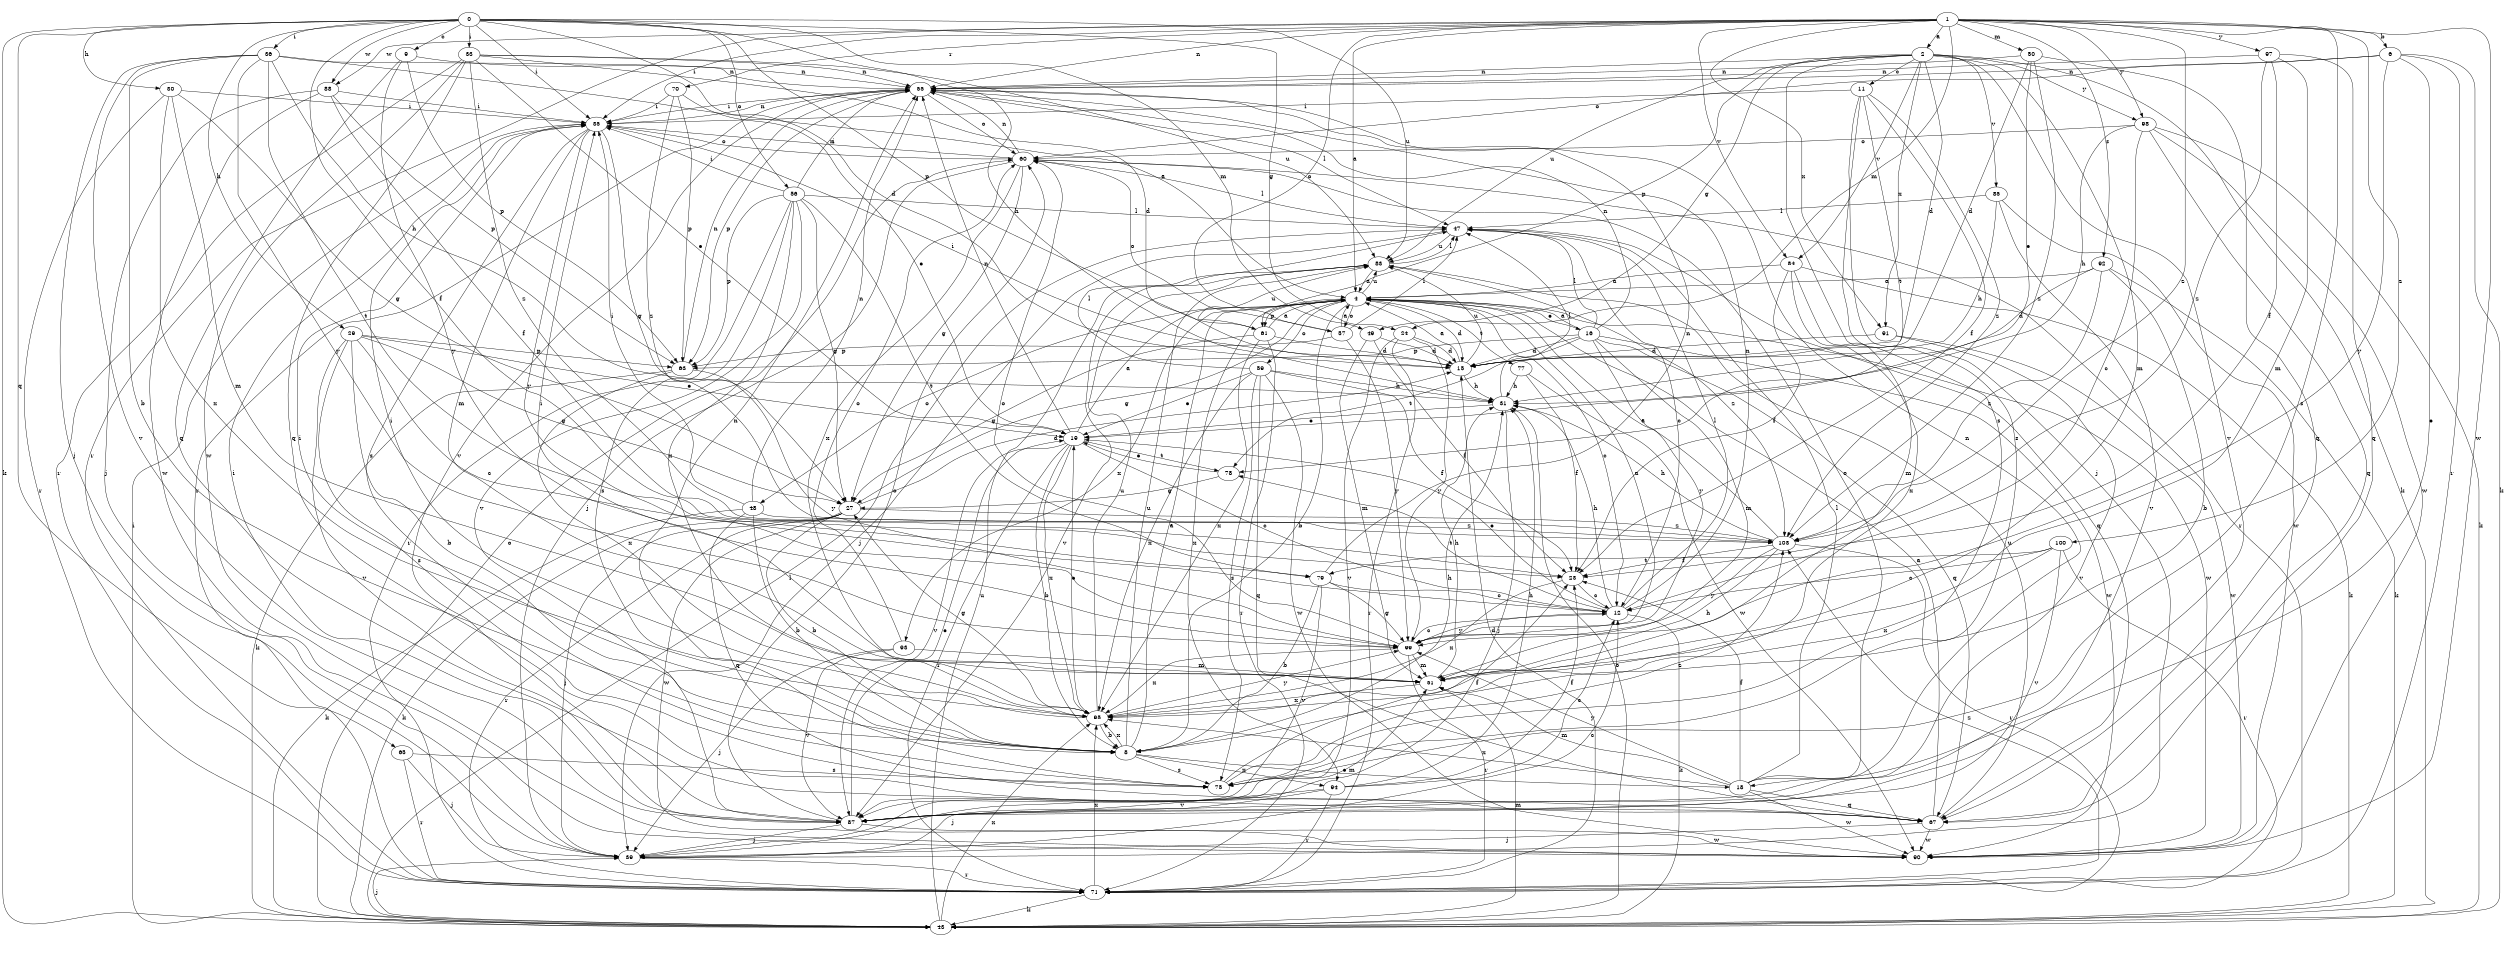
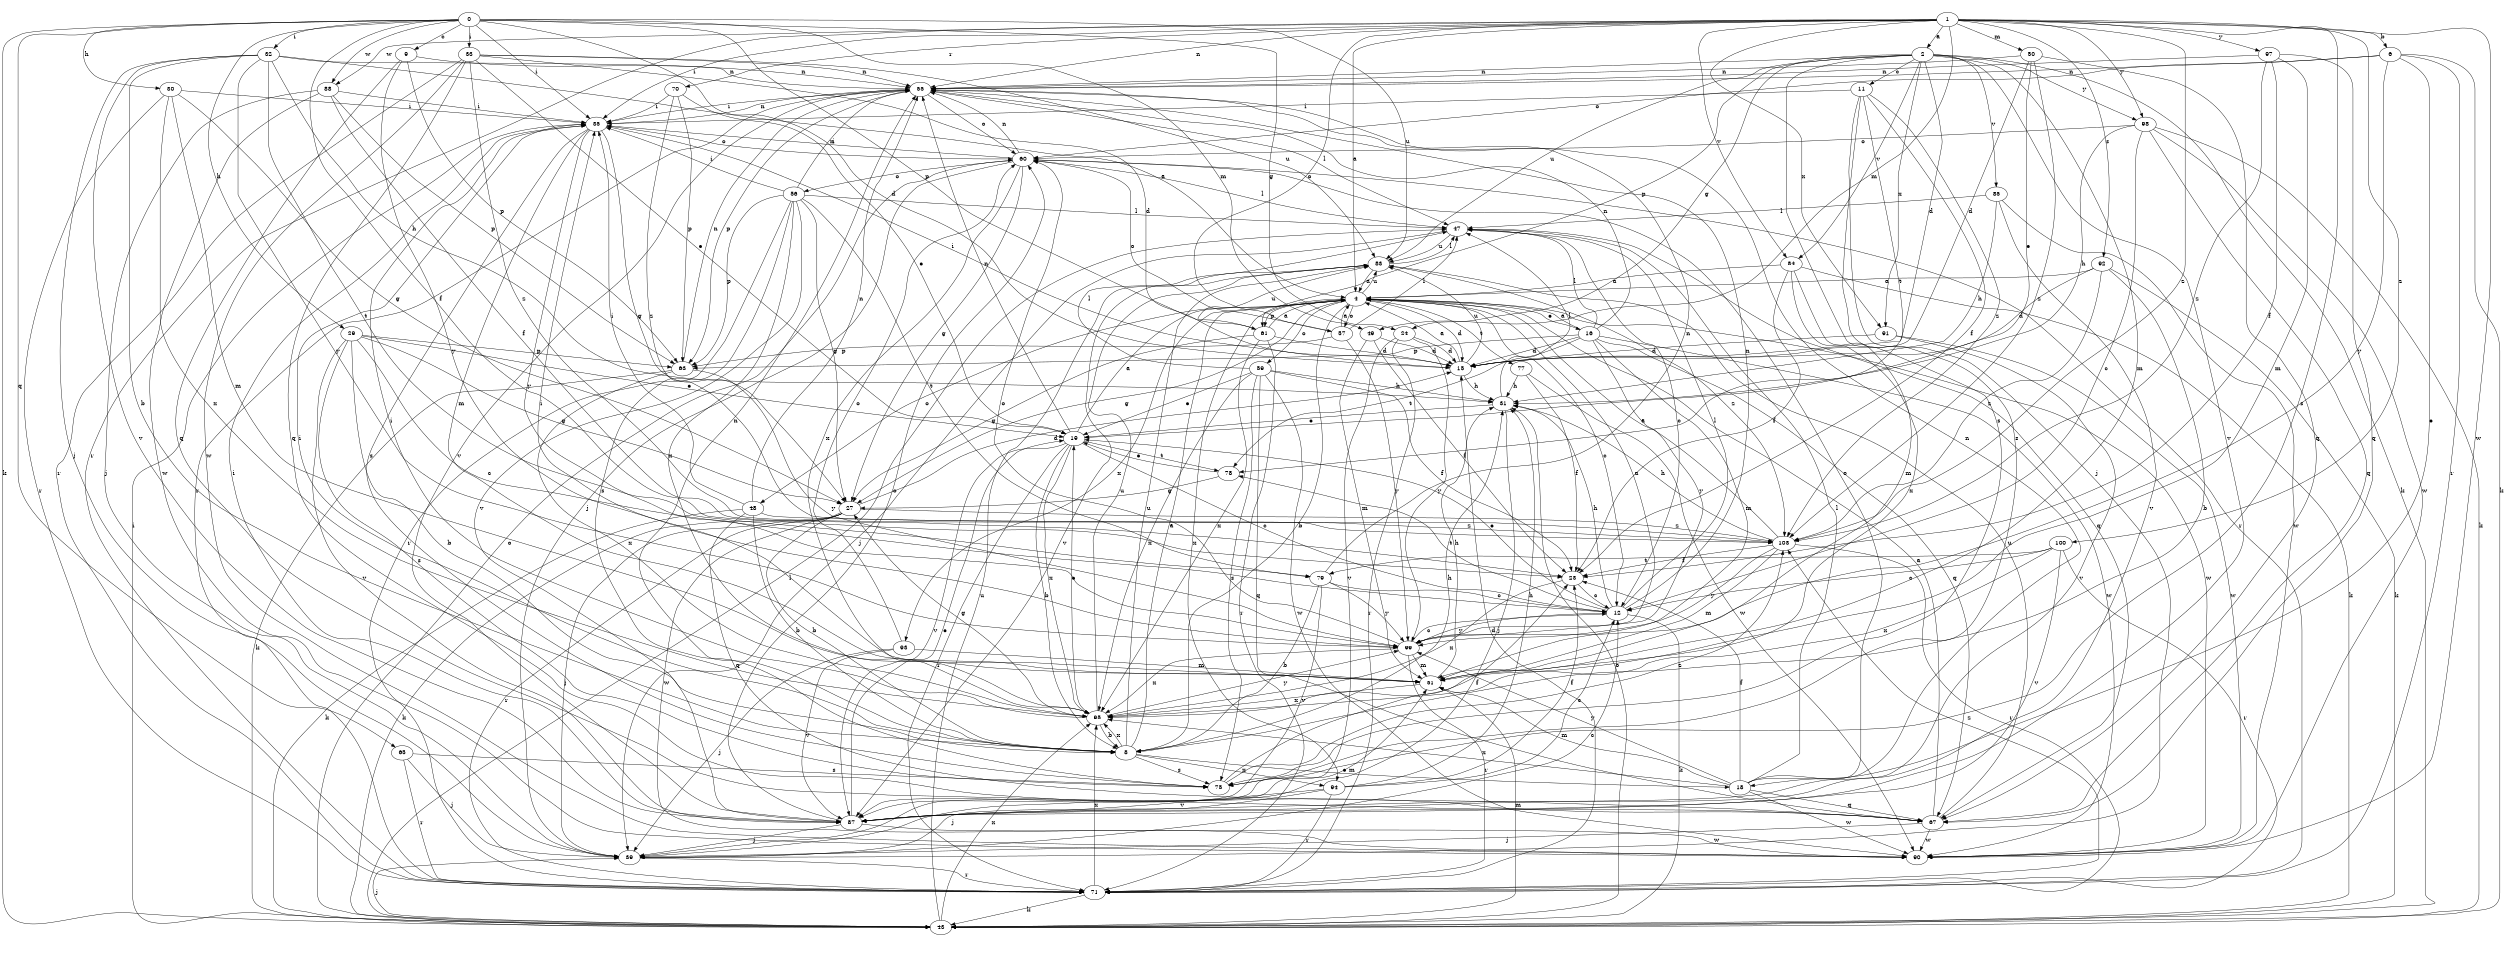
(721, 41) -> (910, 172)
(269, 54) -> (269, 54)
(1010, 131) -> none
(1387, 613) -> (1387, 613)
(1708, 613) -> (1708, 613)
